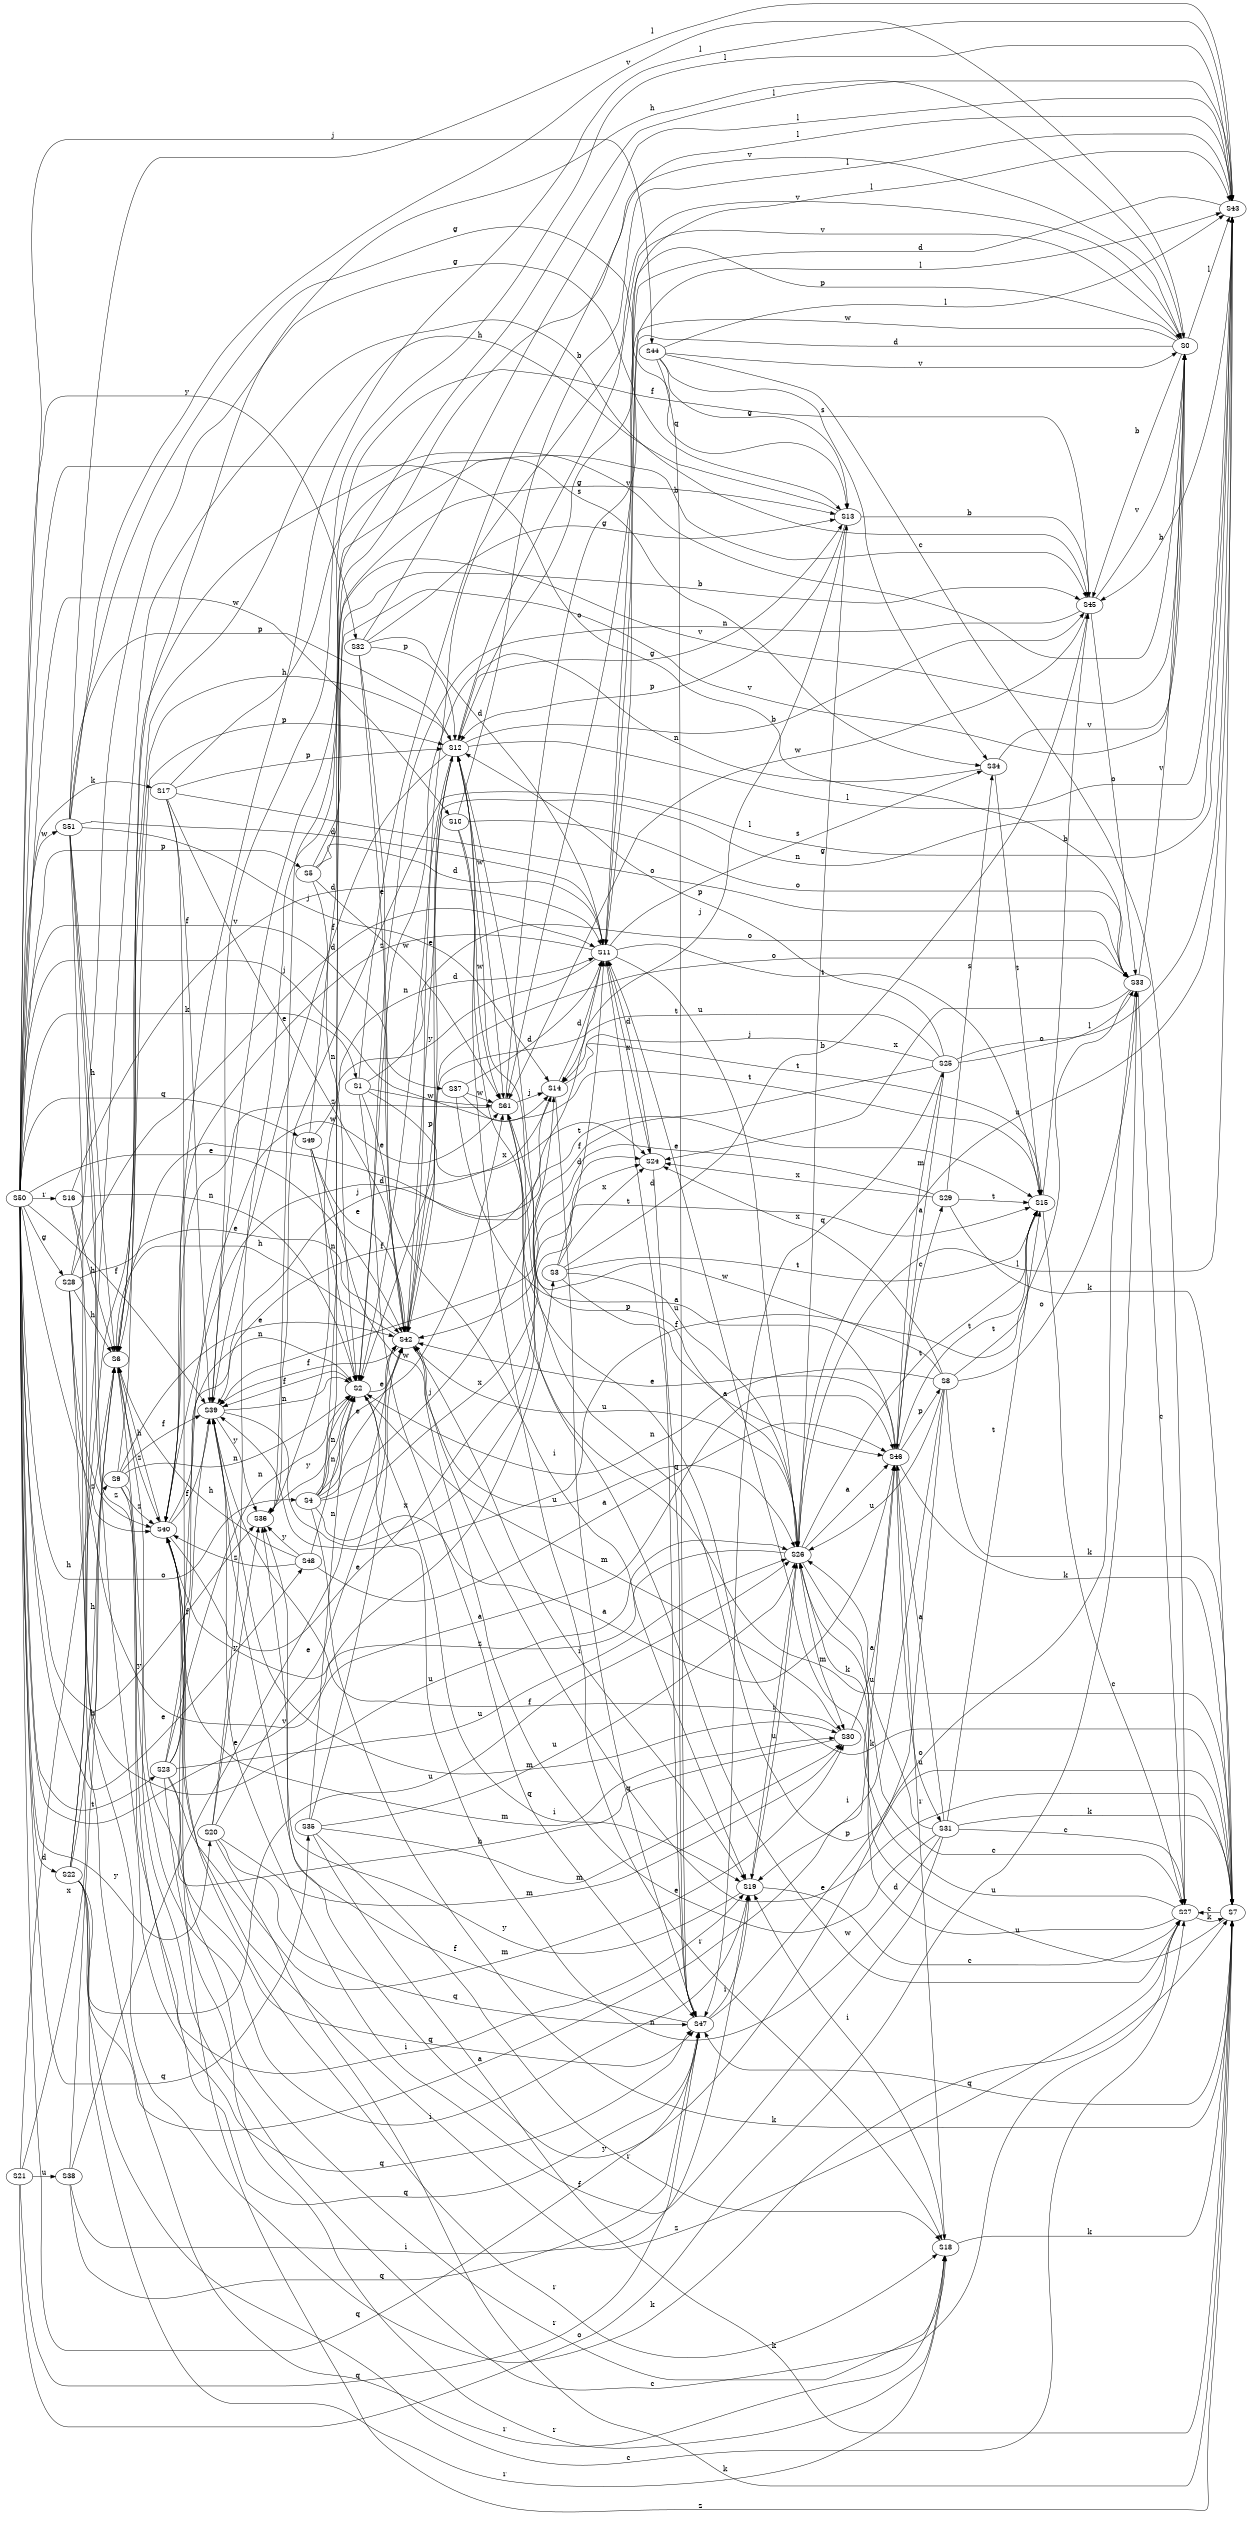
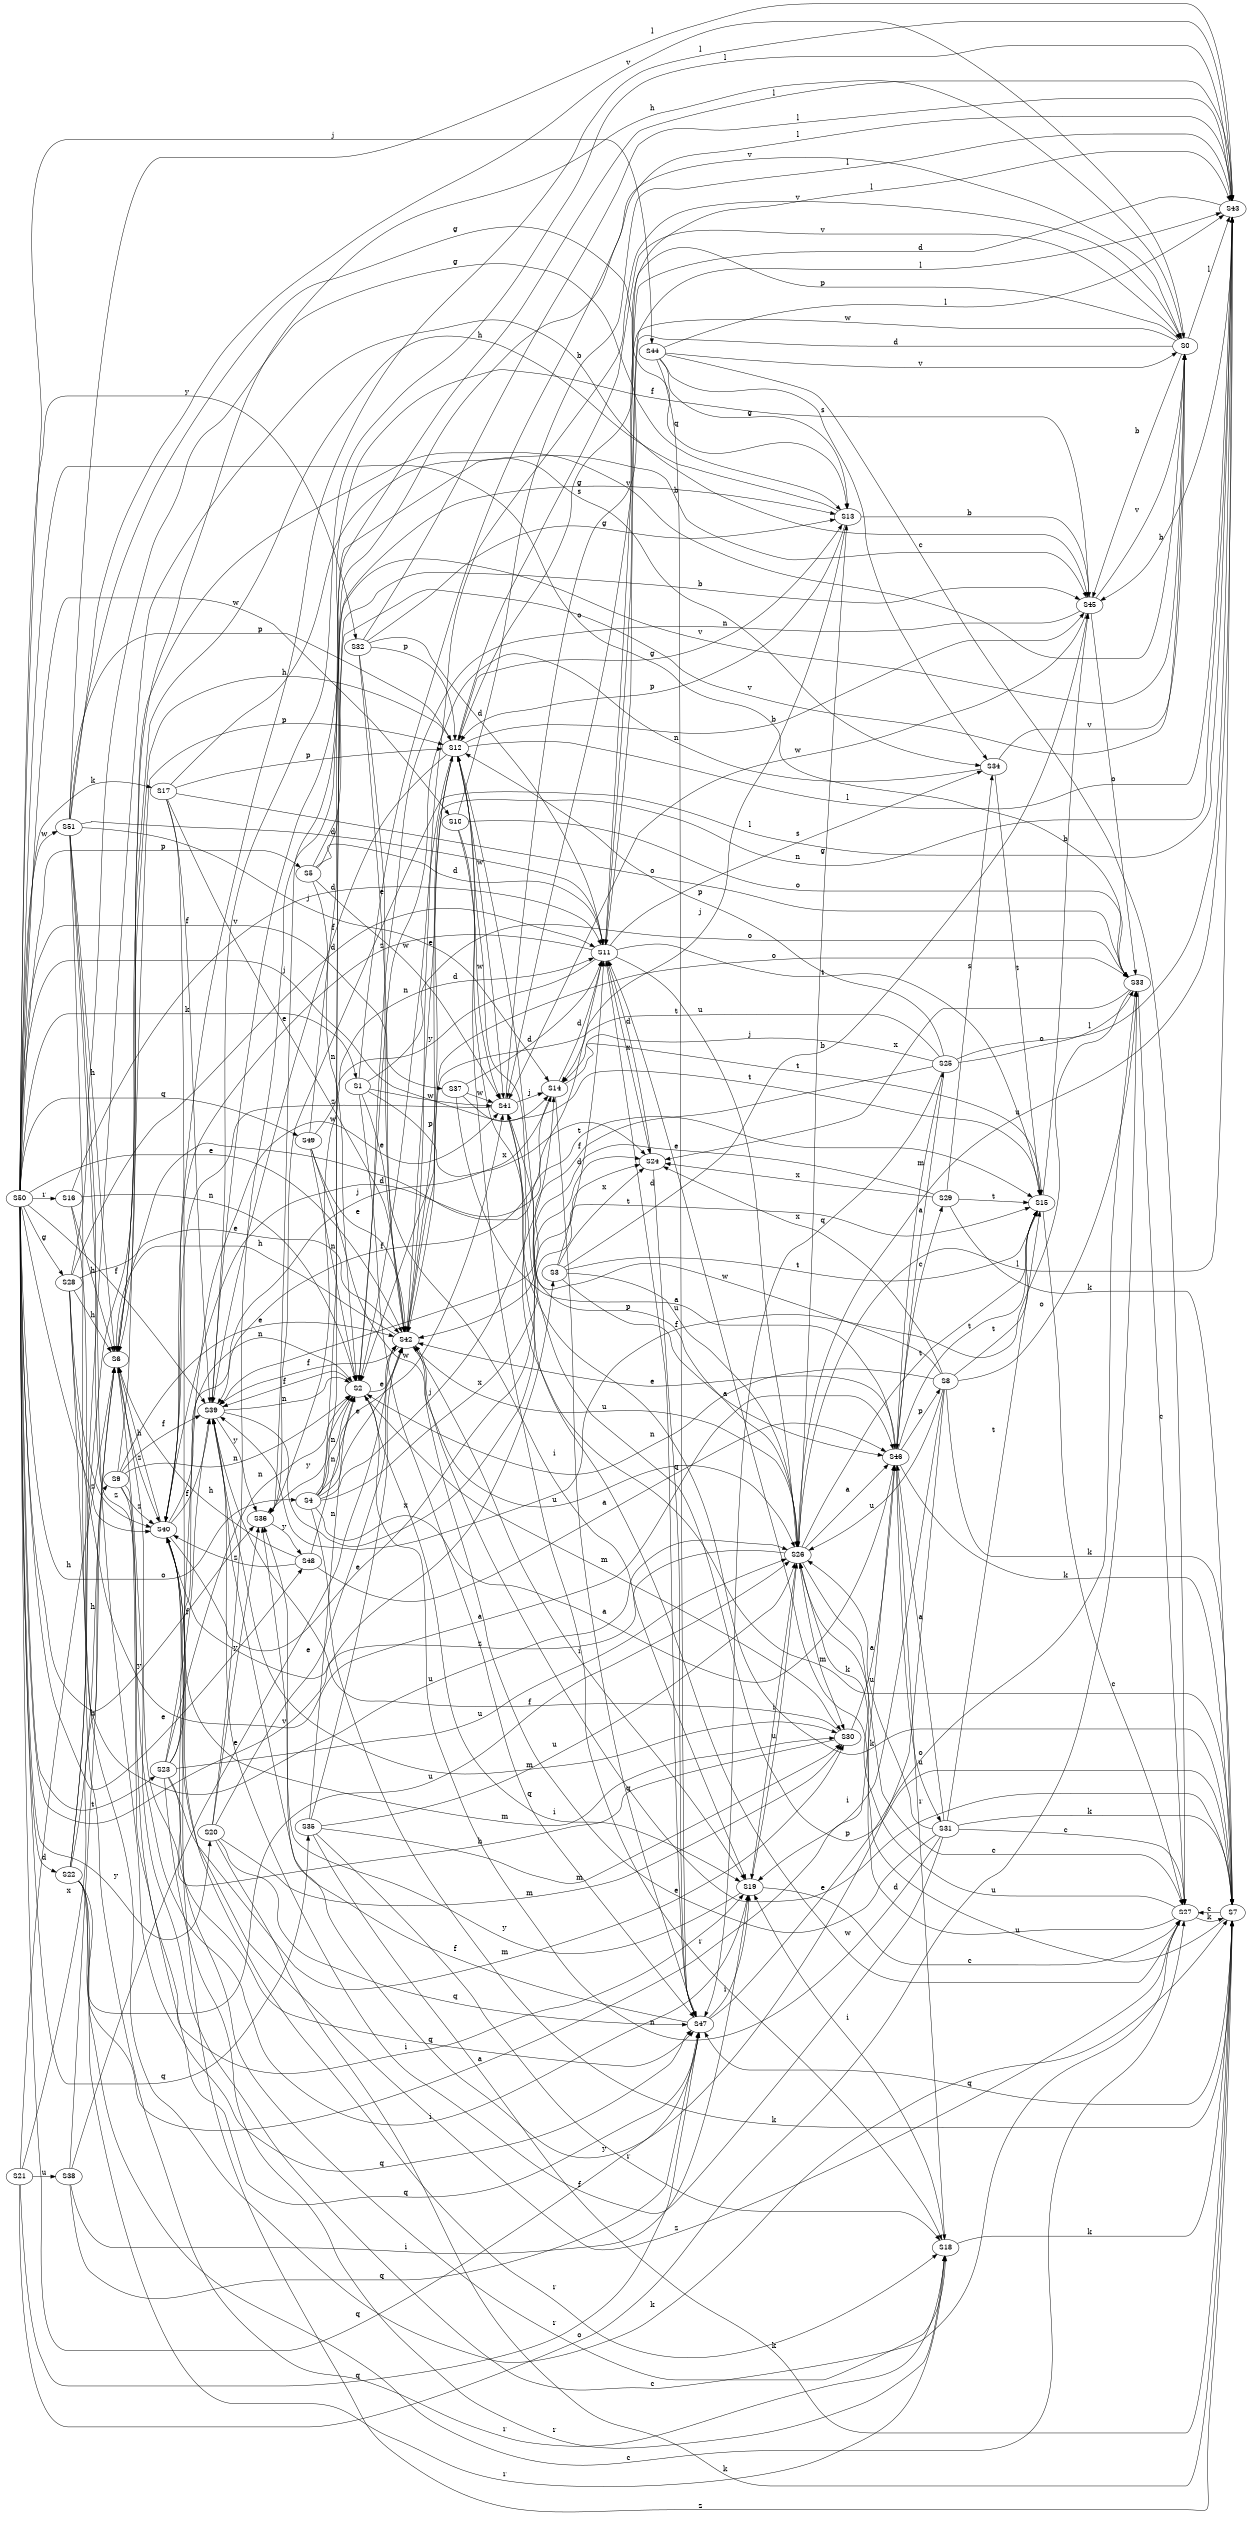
(1167, 729) -> none
(505, 1106) -> (505, 1106)
(285, 1543) -> (287, 1535)
